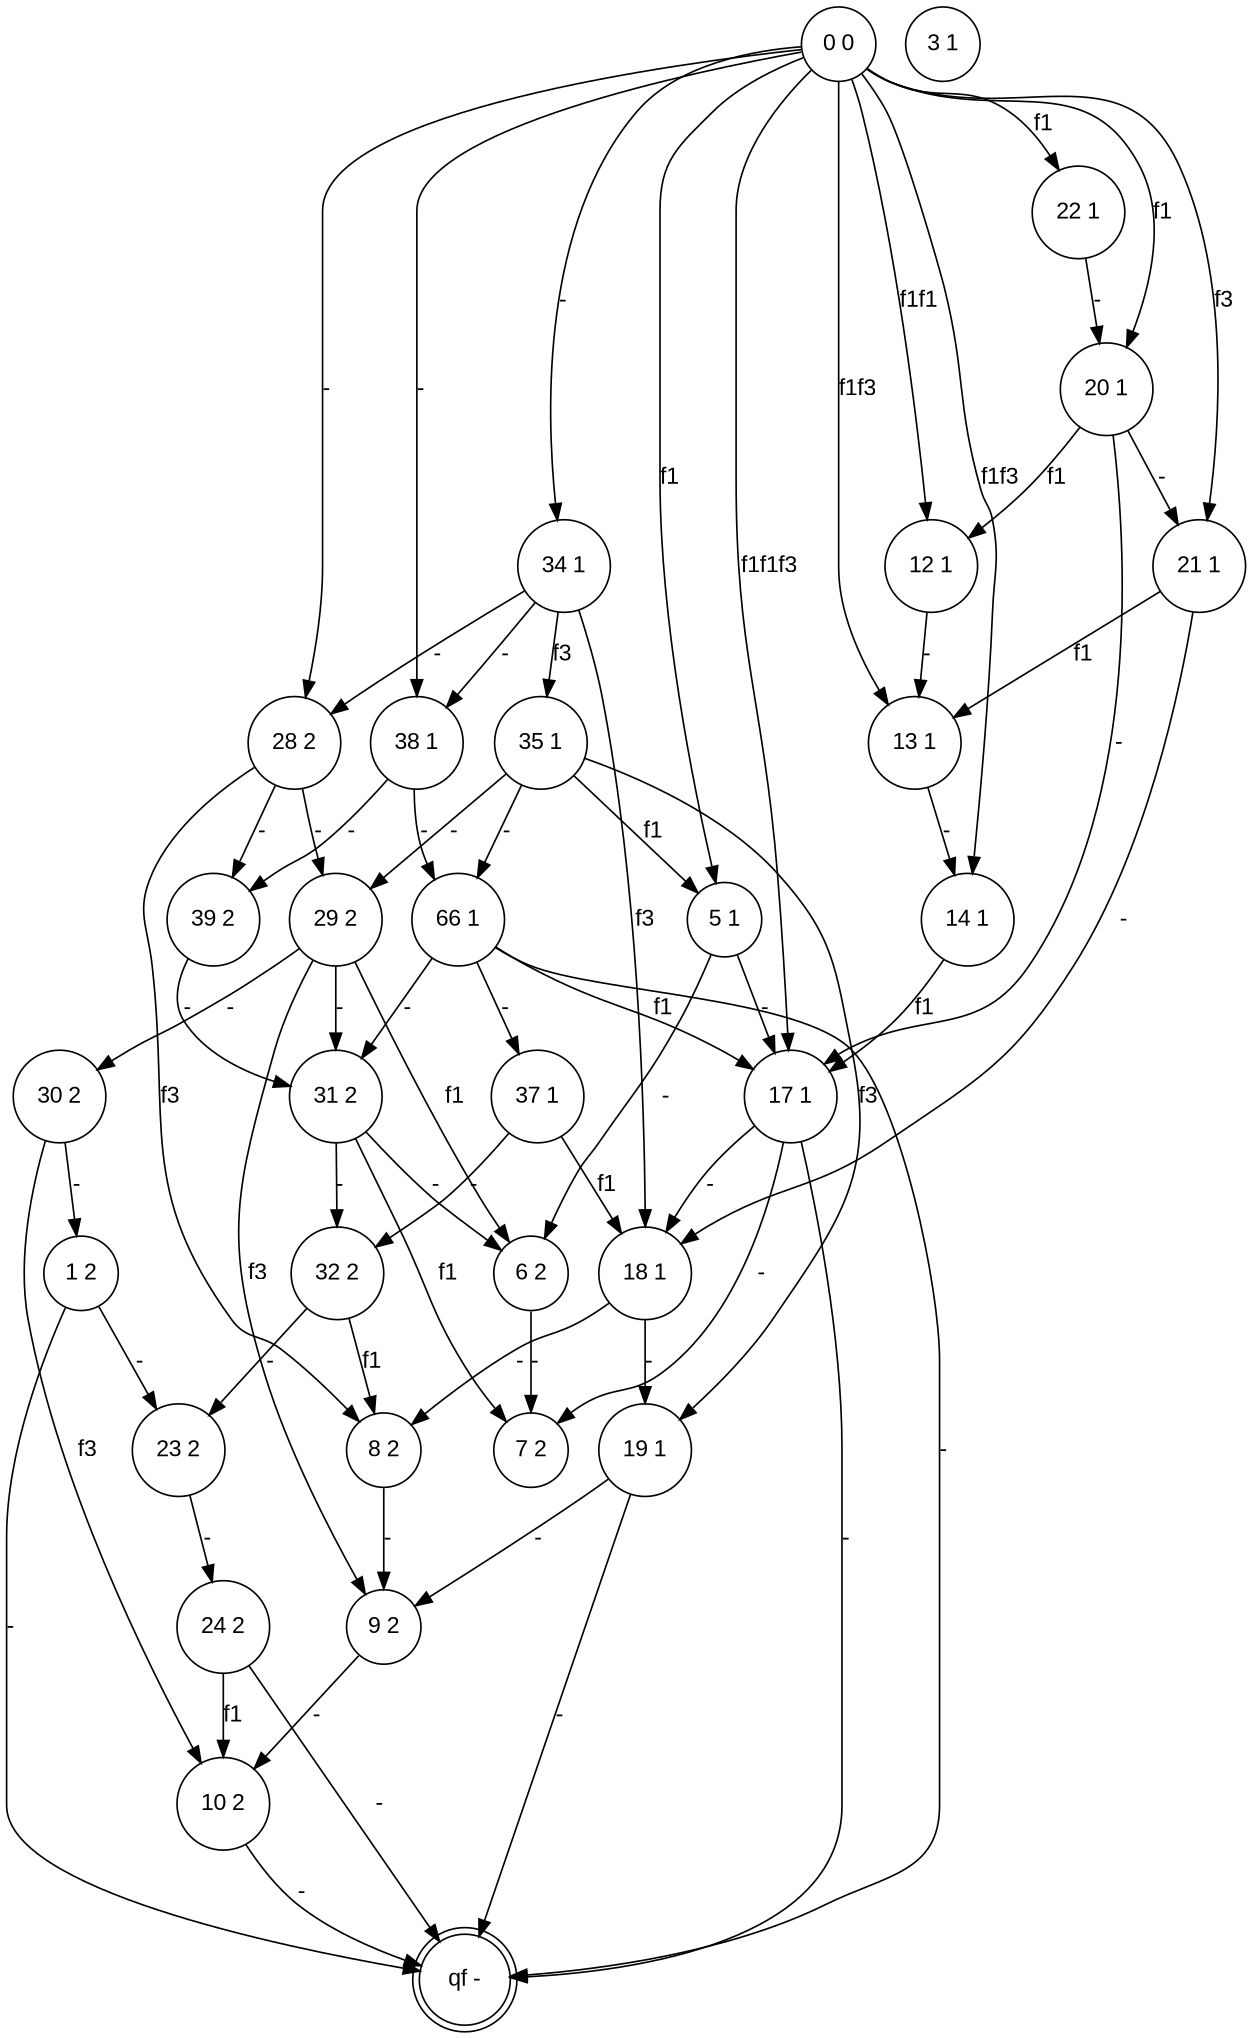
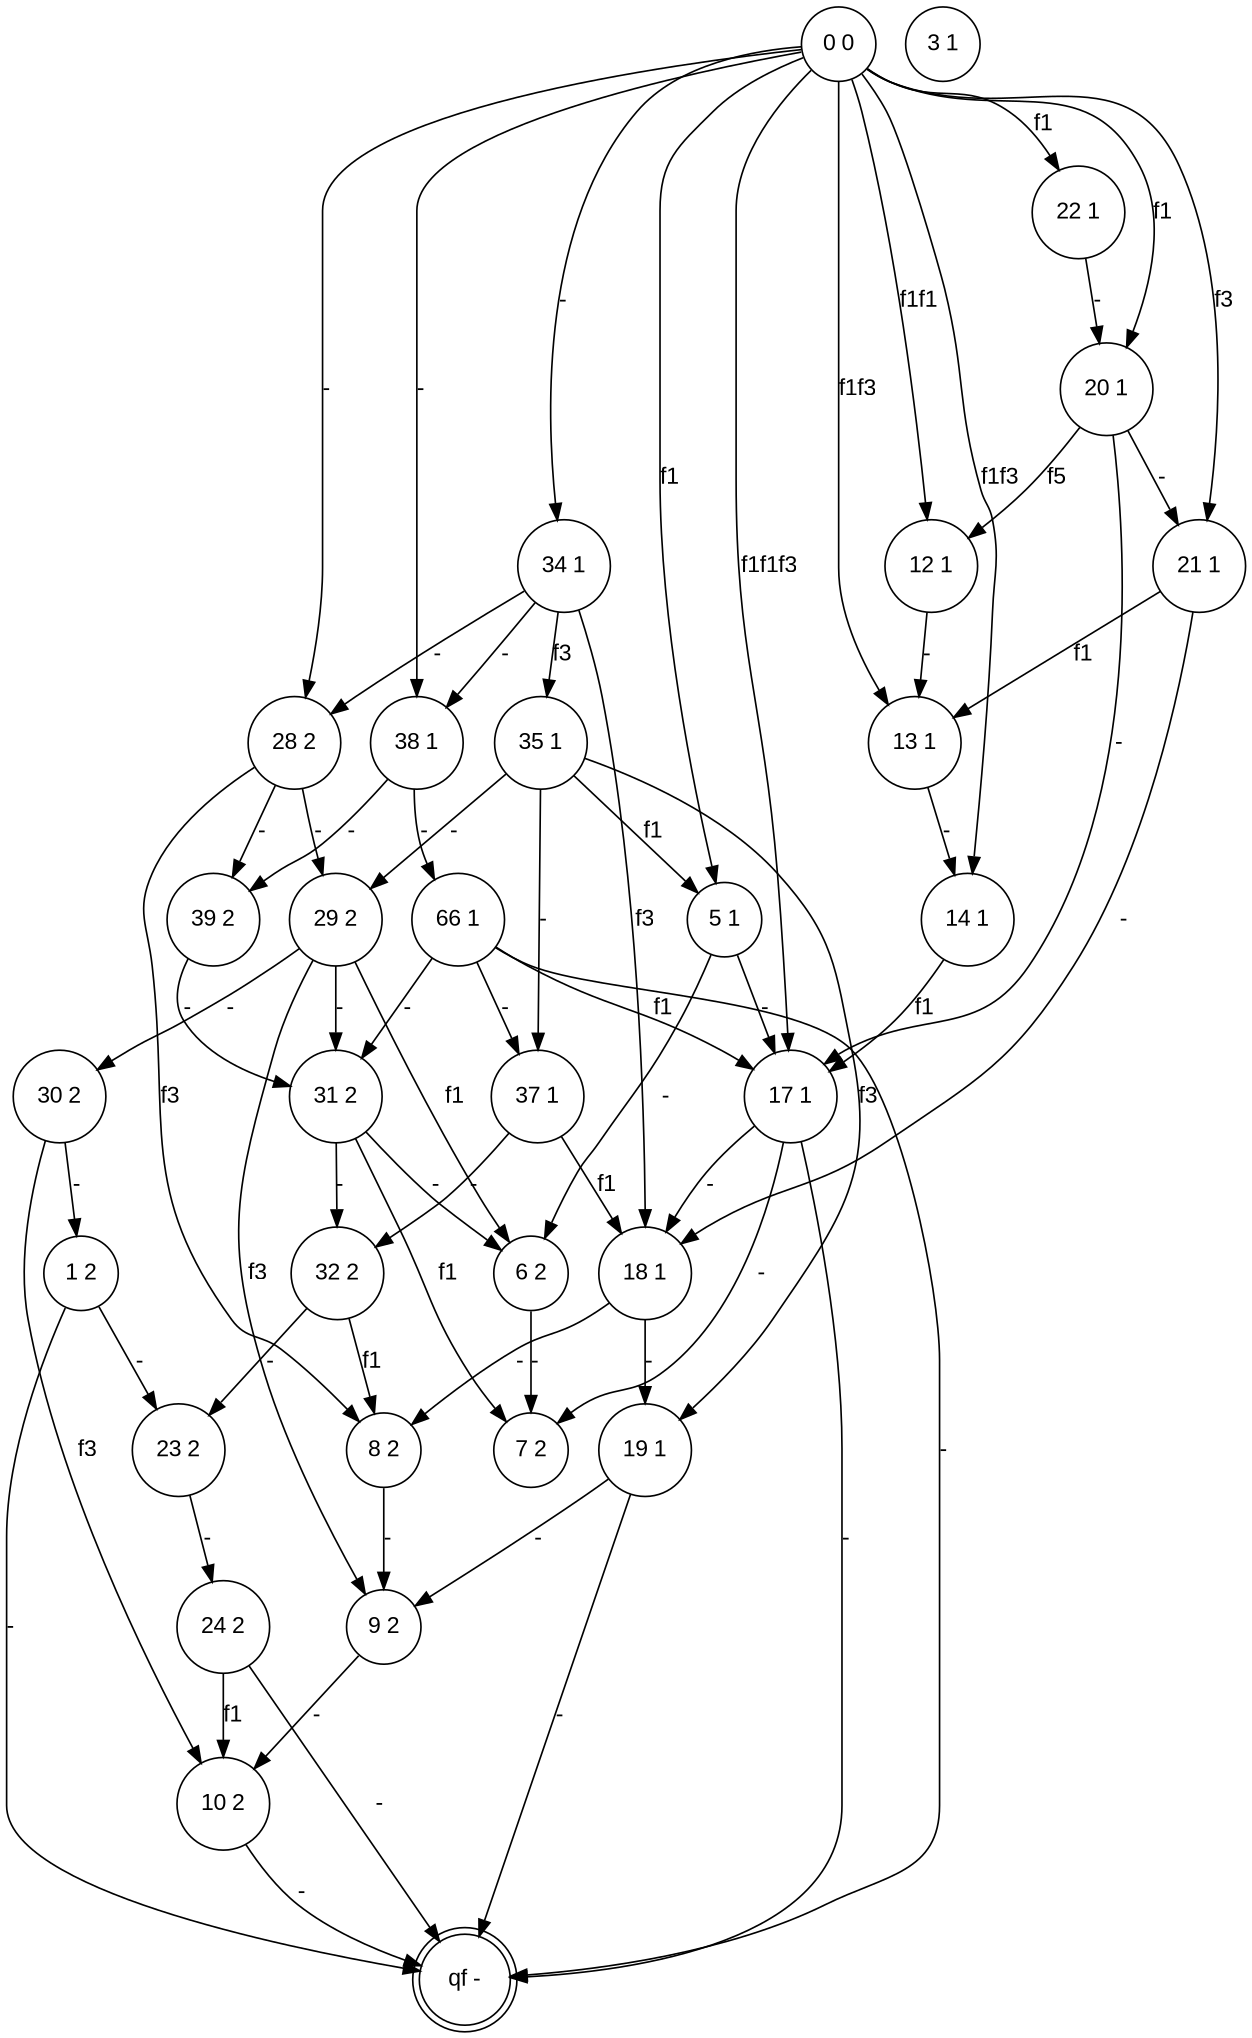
(1057, 478) -> (1057, 478)
(503, 824) -> (539, 911)
